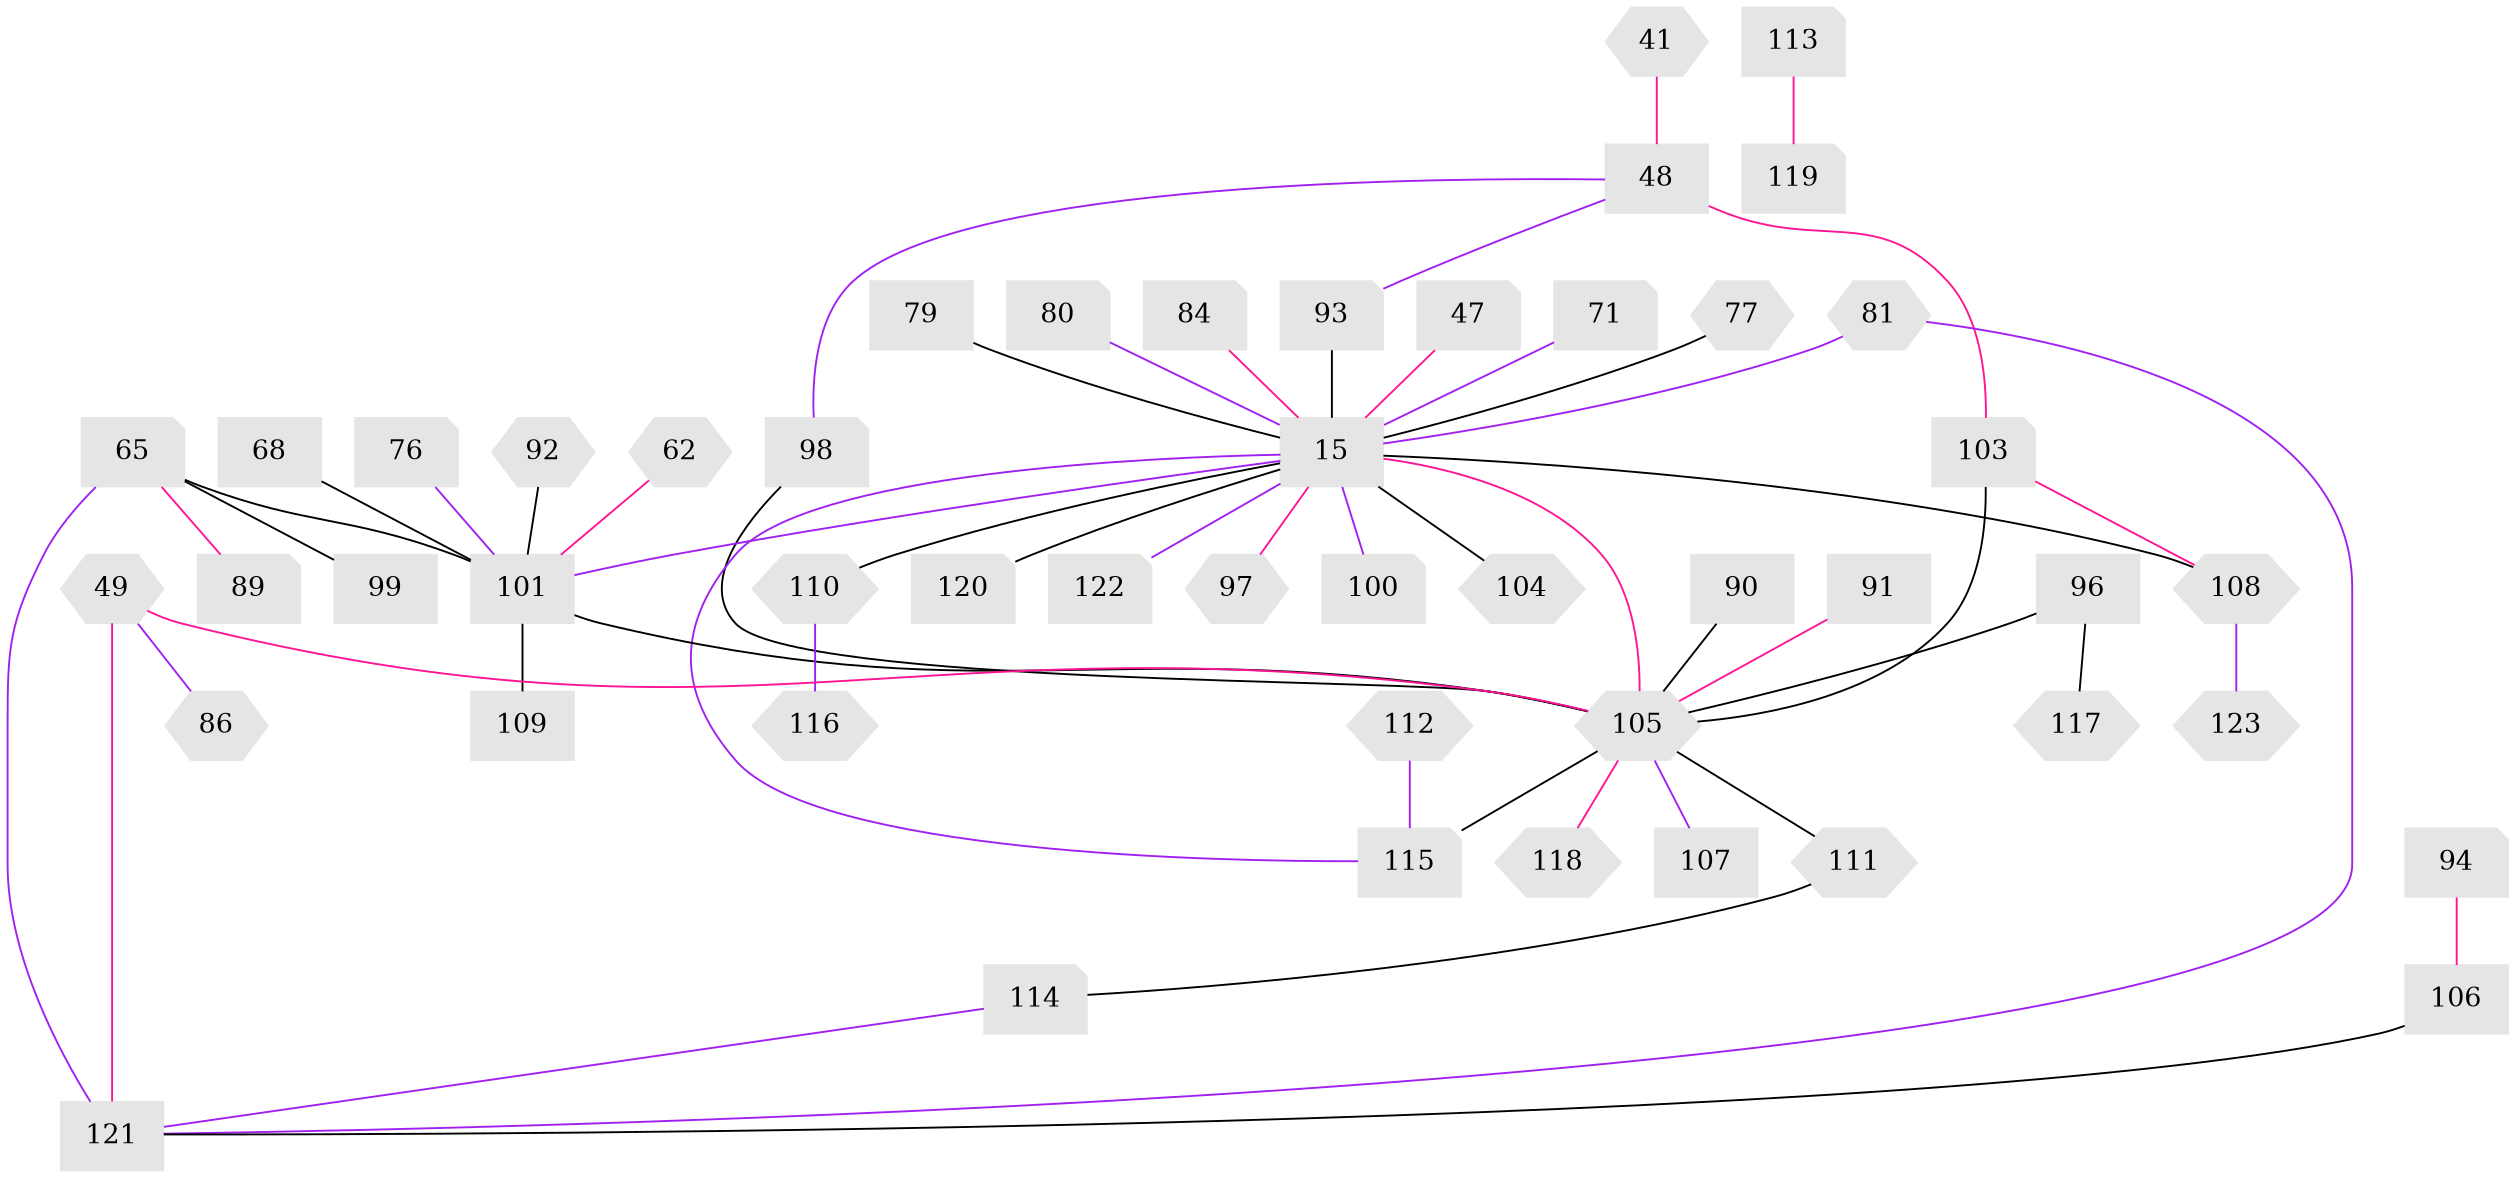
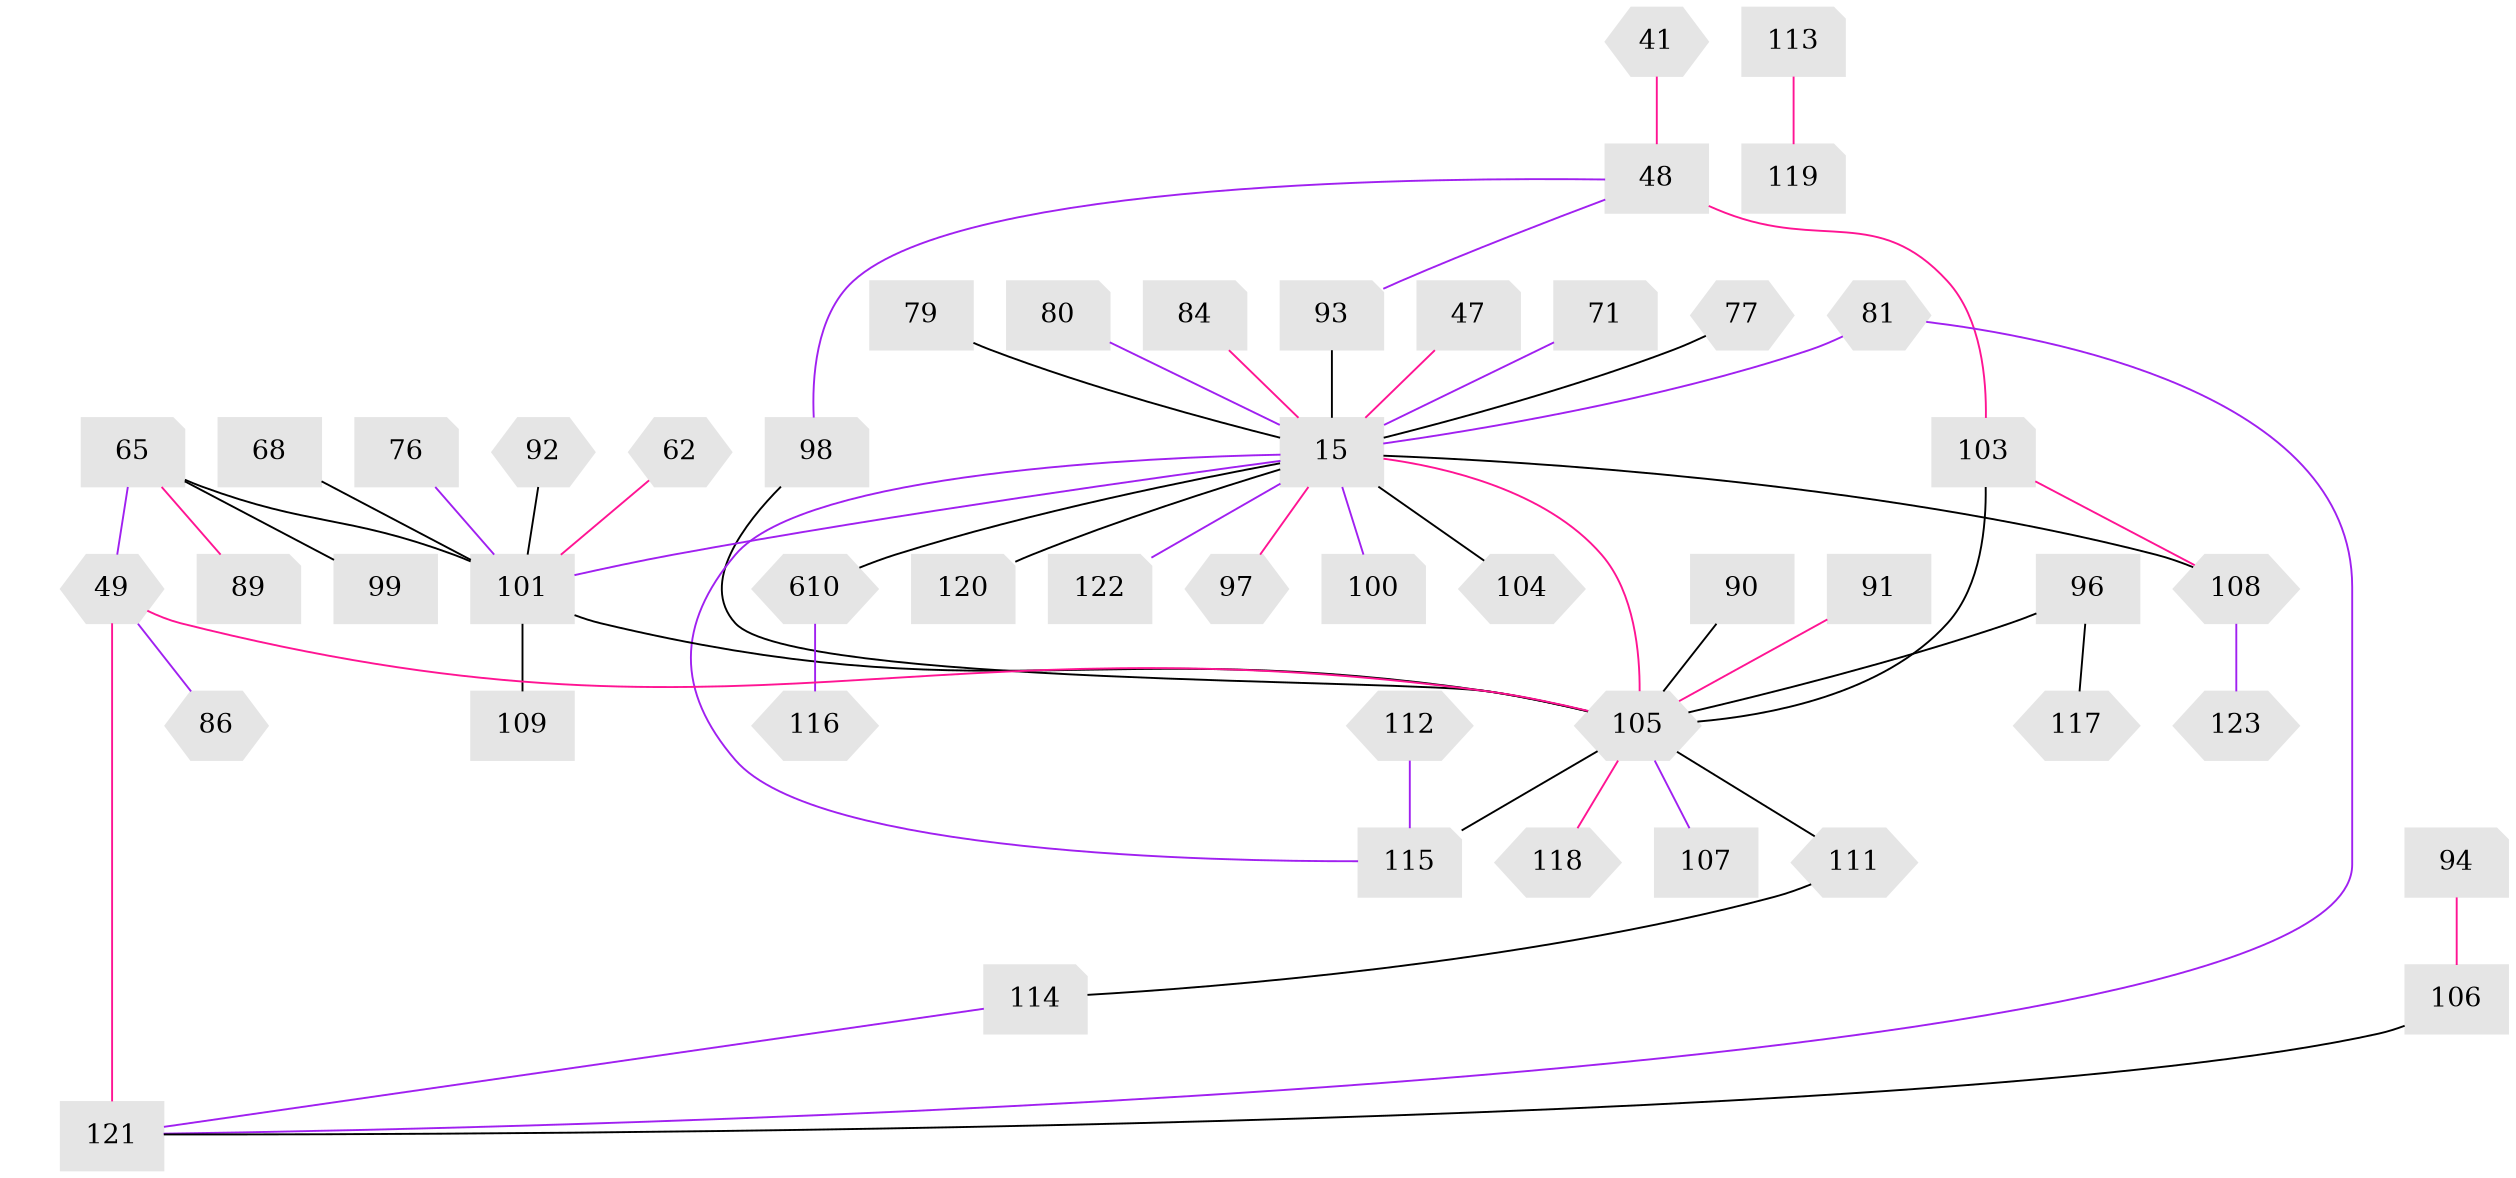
(815, 589) -> (815, 589)
(8, 791) -> (123, 521)
